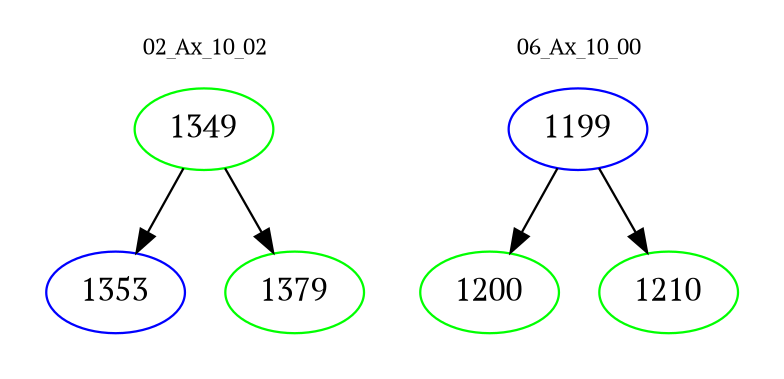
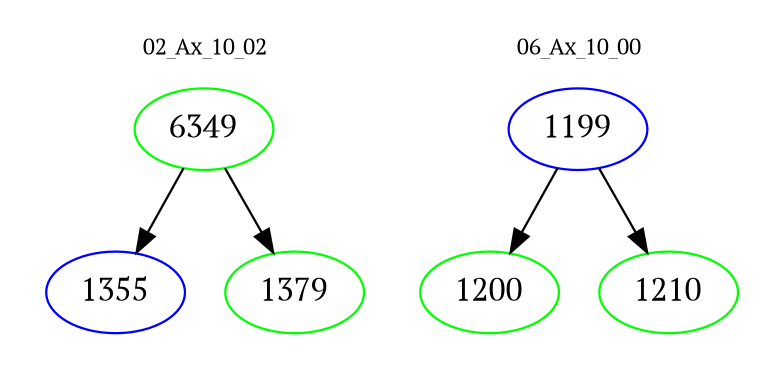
(204, 129) -> (204, 129)
(116, 292) -> (116, 292)
